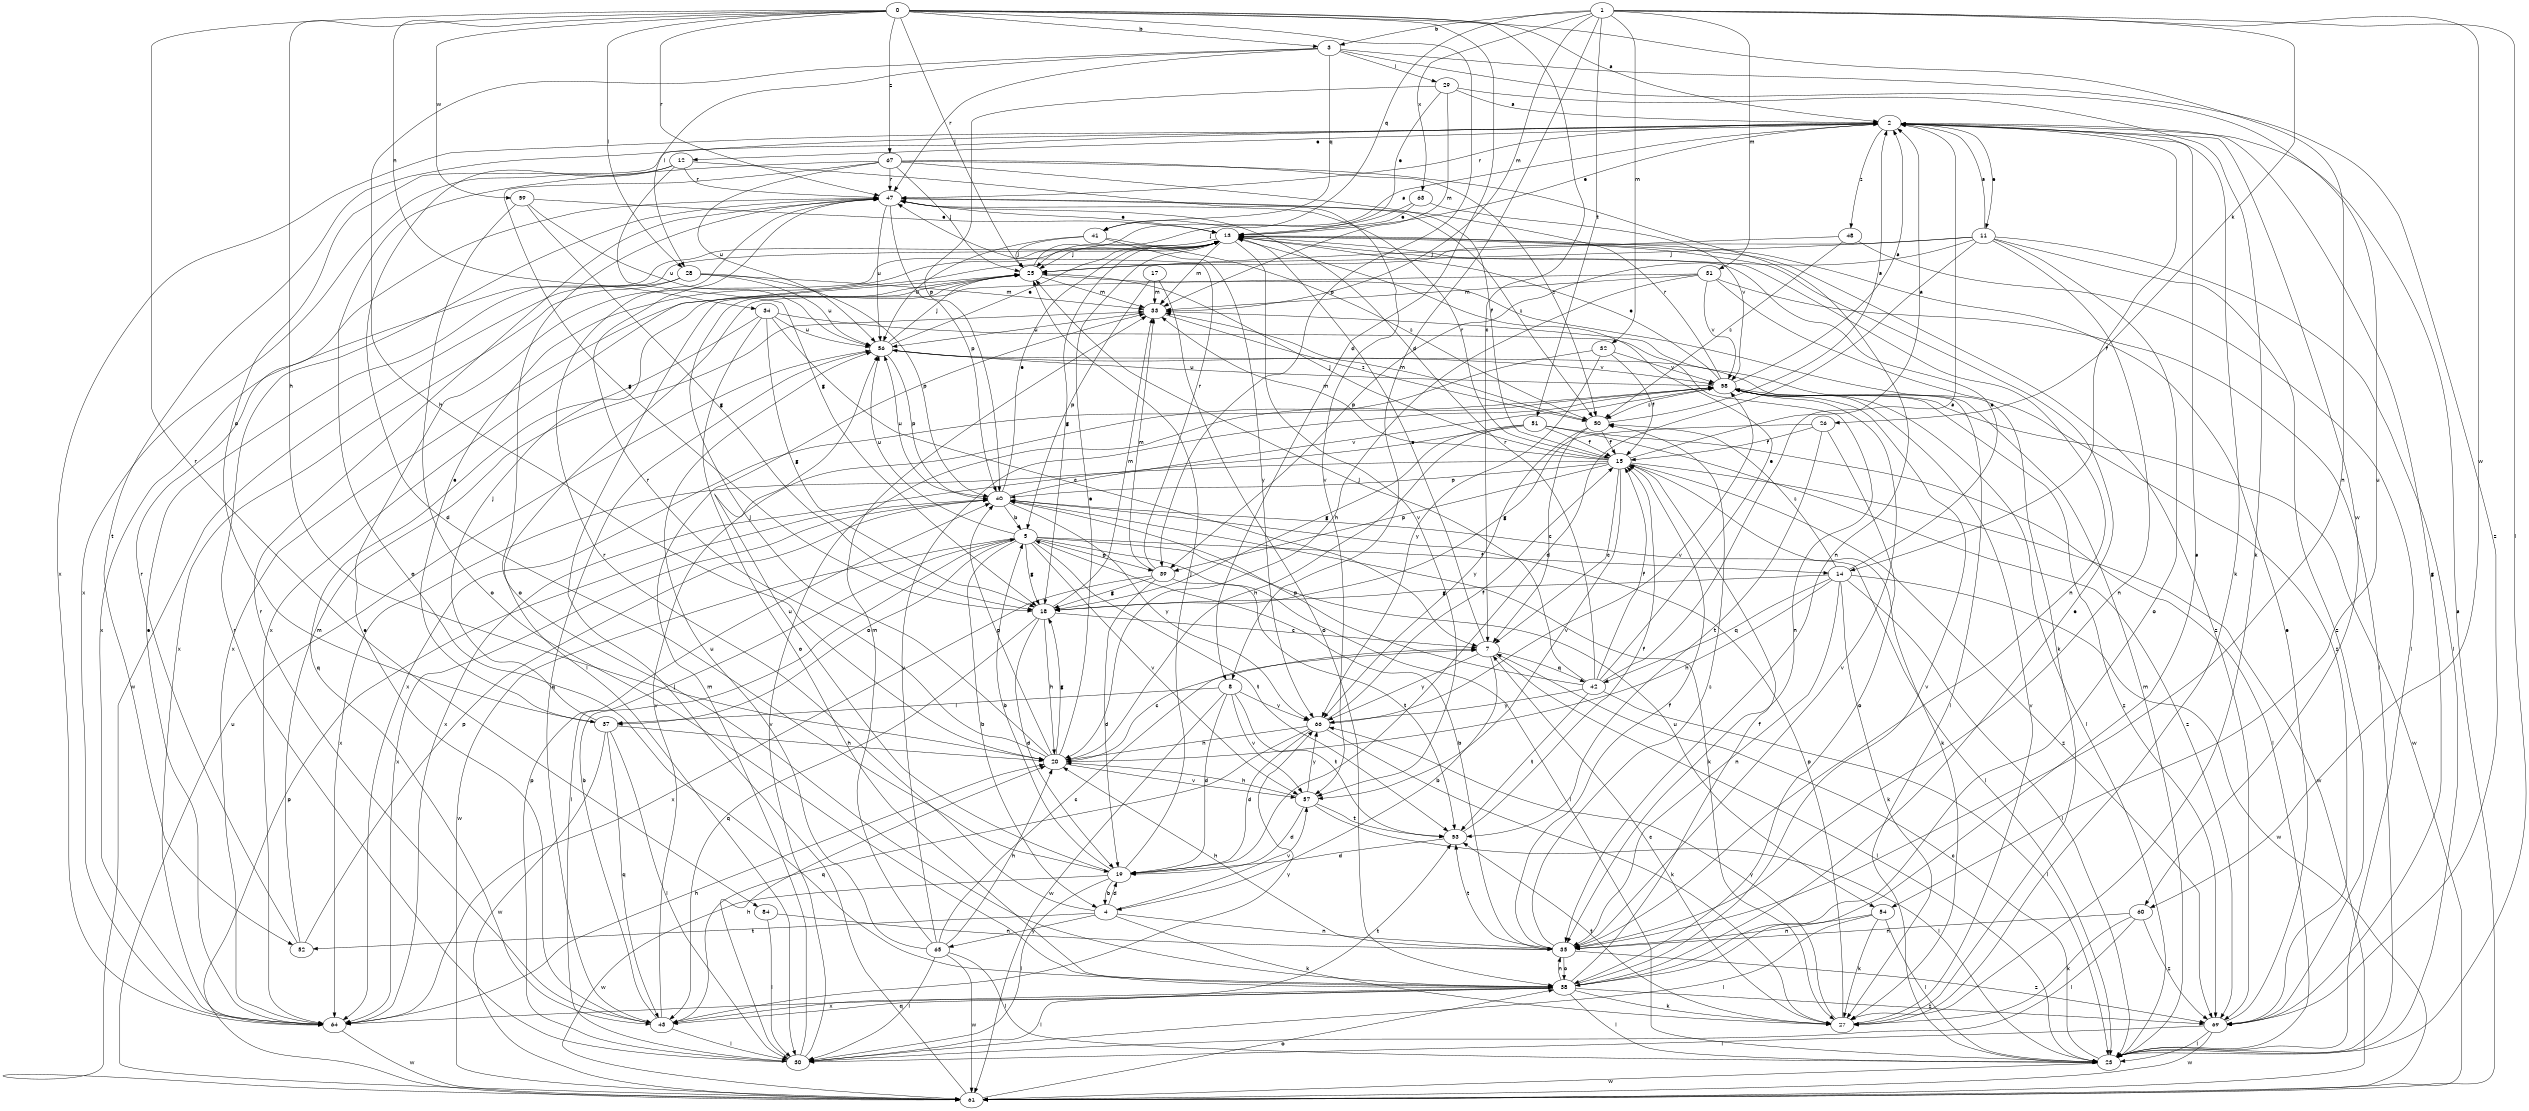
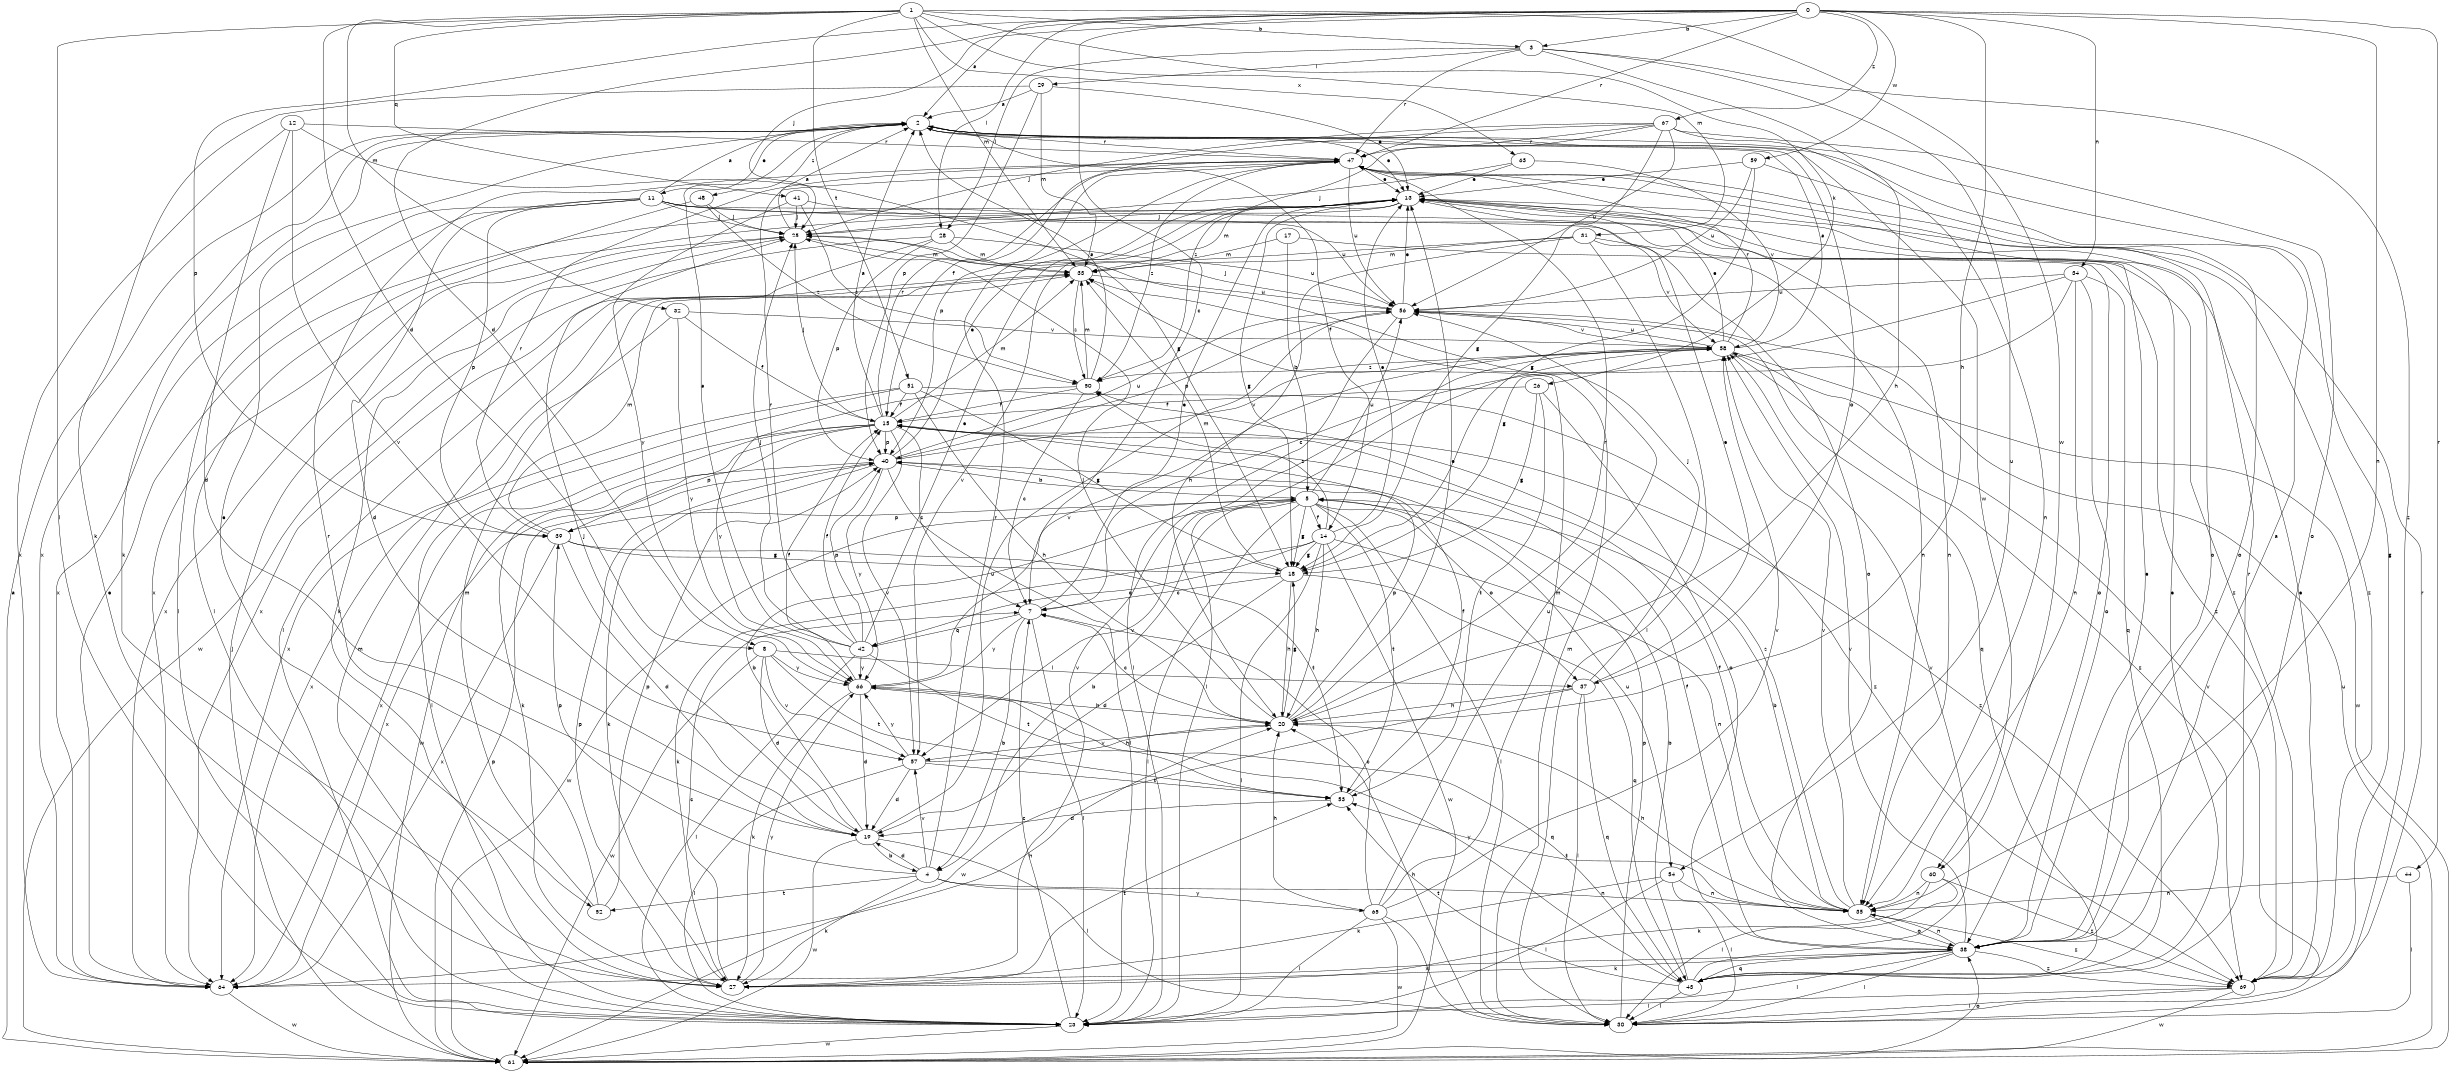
(1287, 140) -> none
(1269, 213) -> none
(1073, 405) -> (1296, 367)
(112, 536) -> (224, 518)
none -> (645, 794)
(766, 912) -> (2408, 875)
